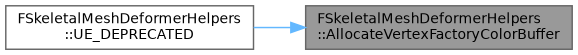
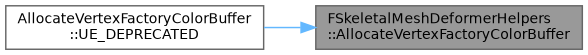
(130, 28) -> (135, 28)
